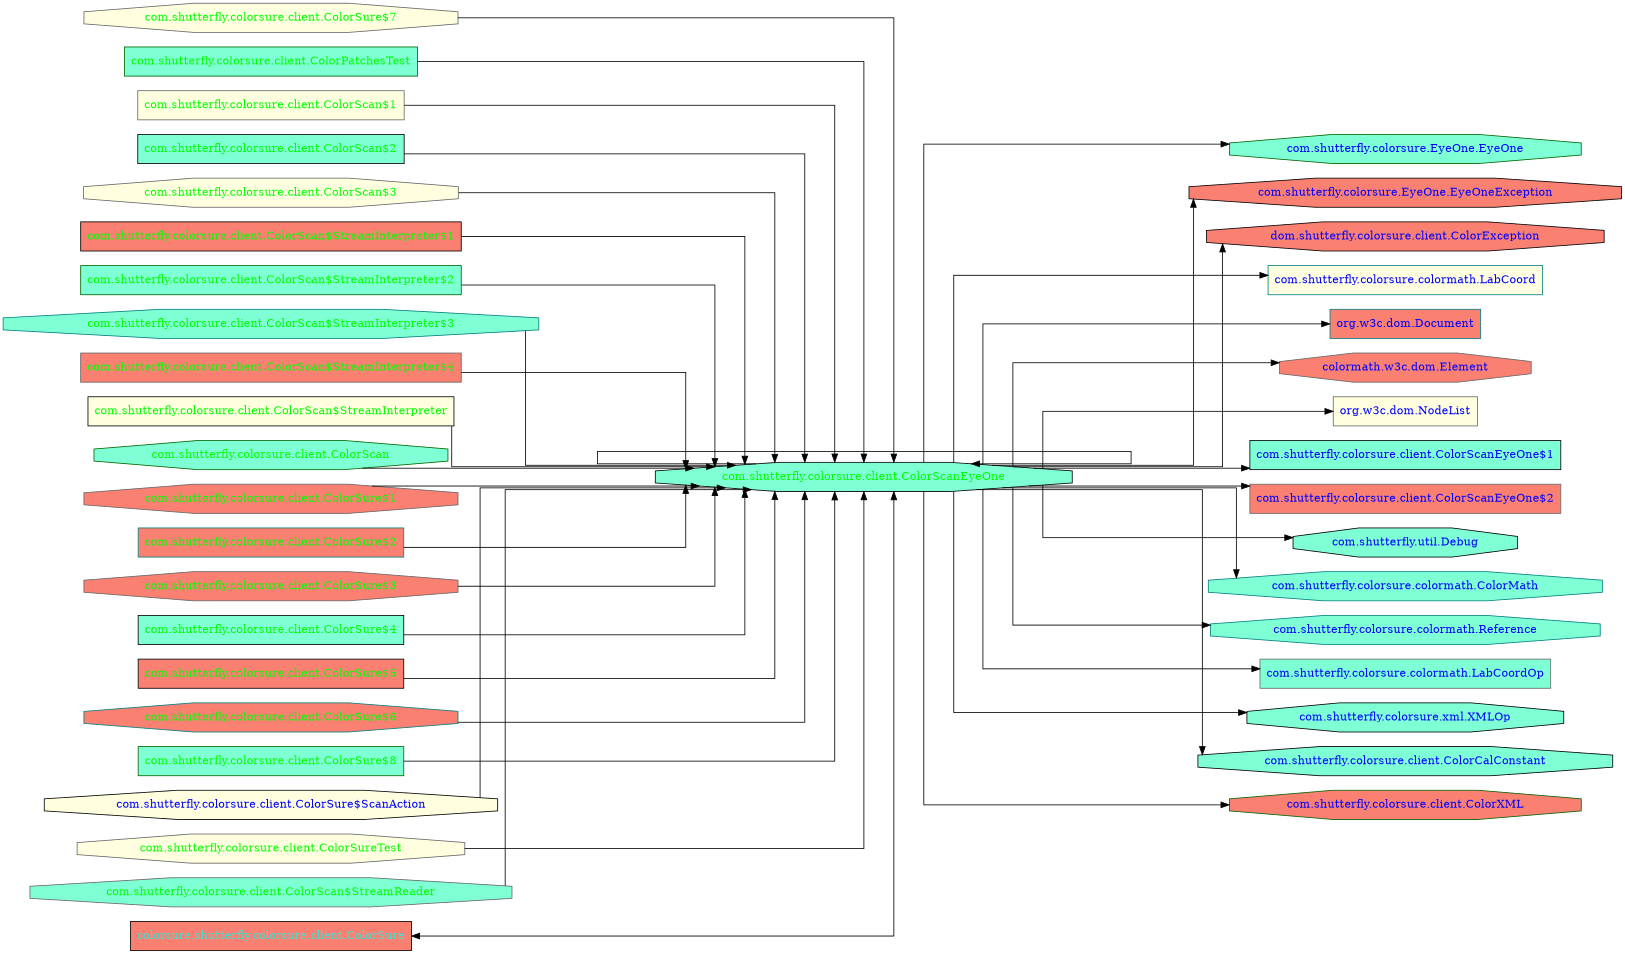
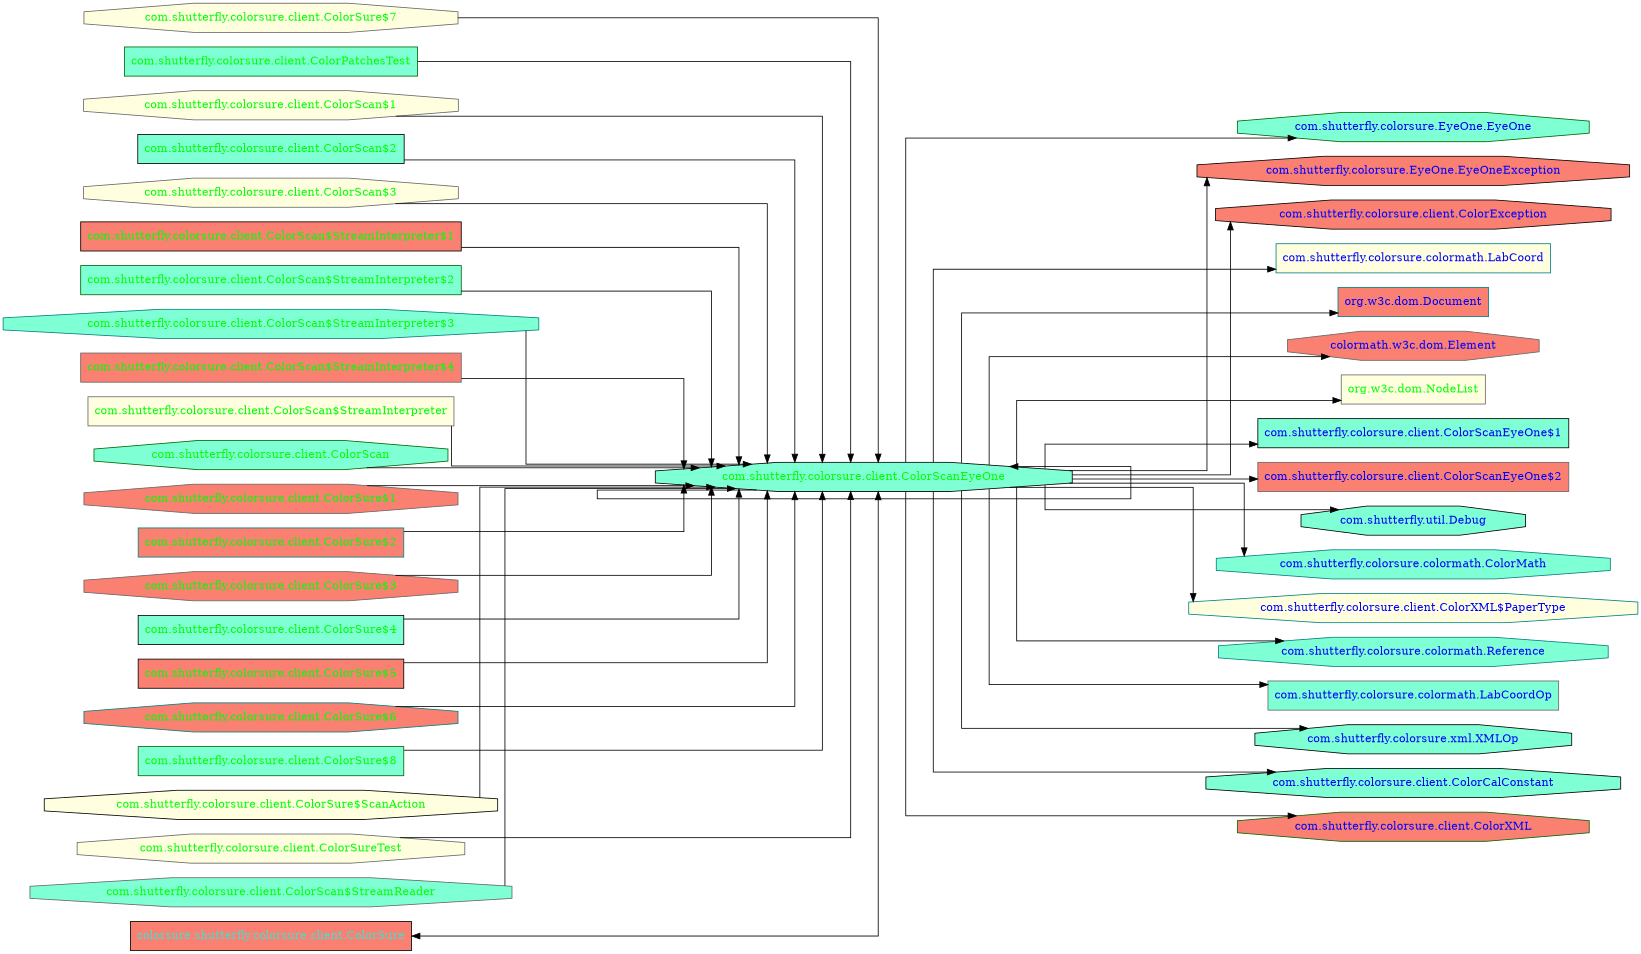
(271, 105) -> (271, 105)
(1405, 236) -> (1413, 215)
(271, 411) -> (271, 411)
(1405, 411) -> (1413, 389)
none -> (1413, 608)
(271, 805) -> (271, 805)
